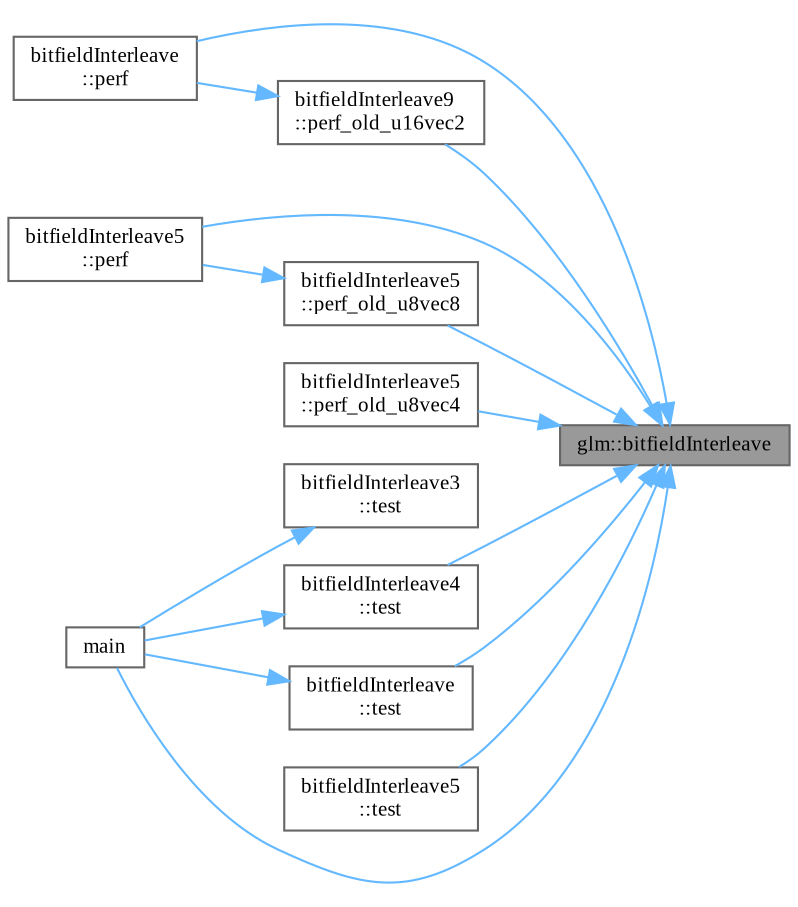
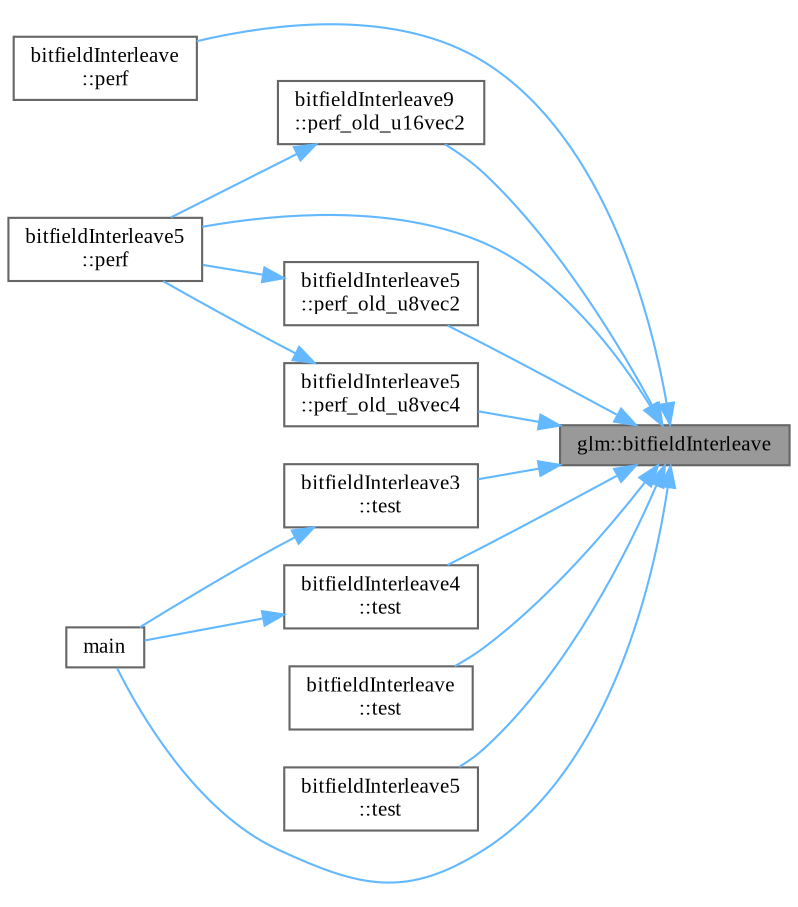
(227, 88) -> (234, 186)
(381, 294) -> (381, 294)
none -> (229, 318)
none -> (509, 474)
(206, 666) -> none
